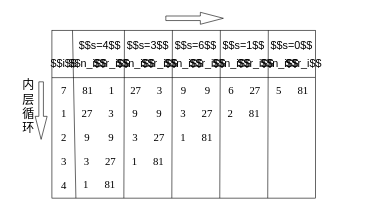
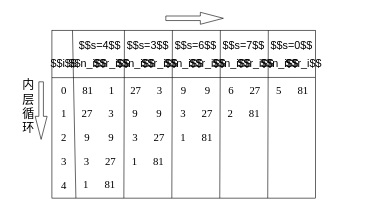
(244, 45) -> (244, 45)
(64, 90) -> (64, 90)
